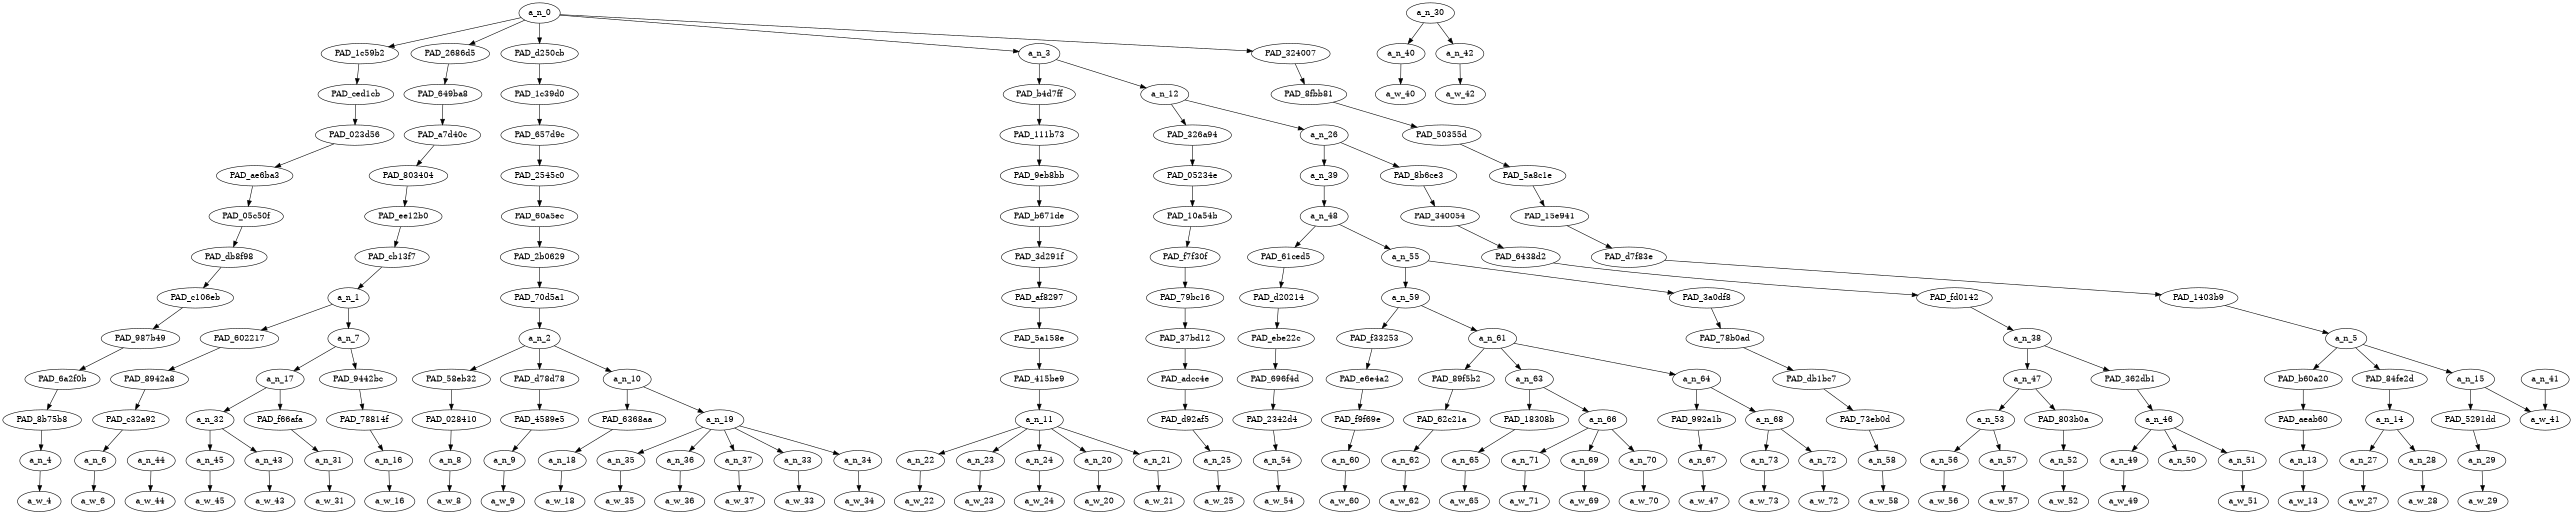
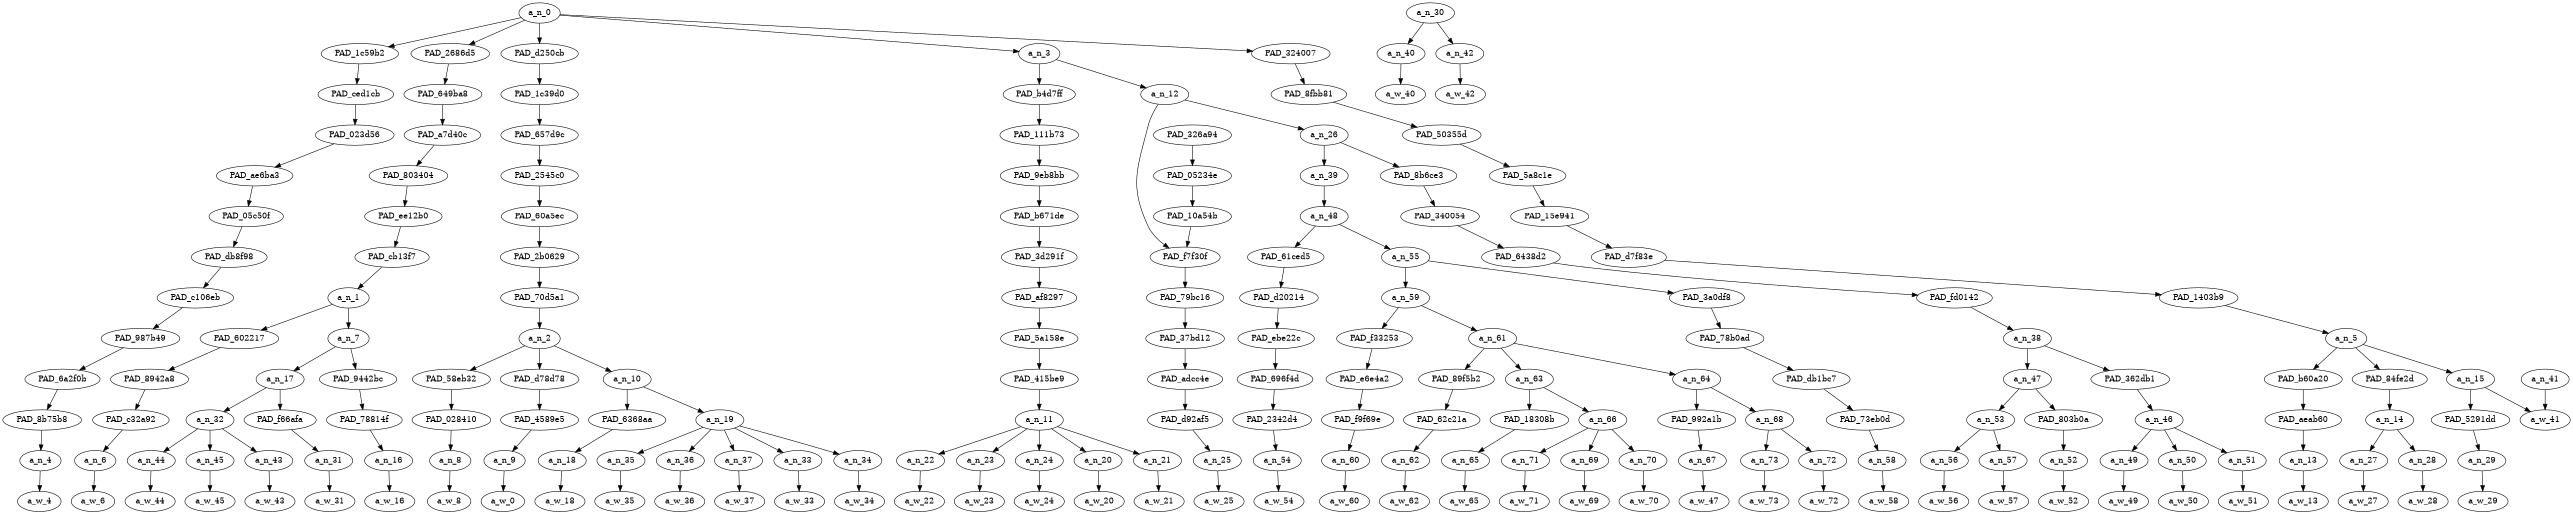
(1177, 112) -> (1137, 177)
none -> (183, 439)
(503, 501) -> (503, 501)
none -> (2183, 501)
